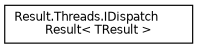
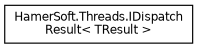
(99, 24) -> (99, 24)
